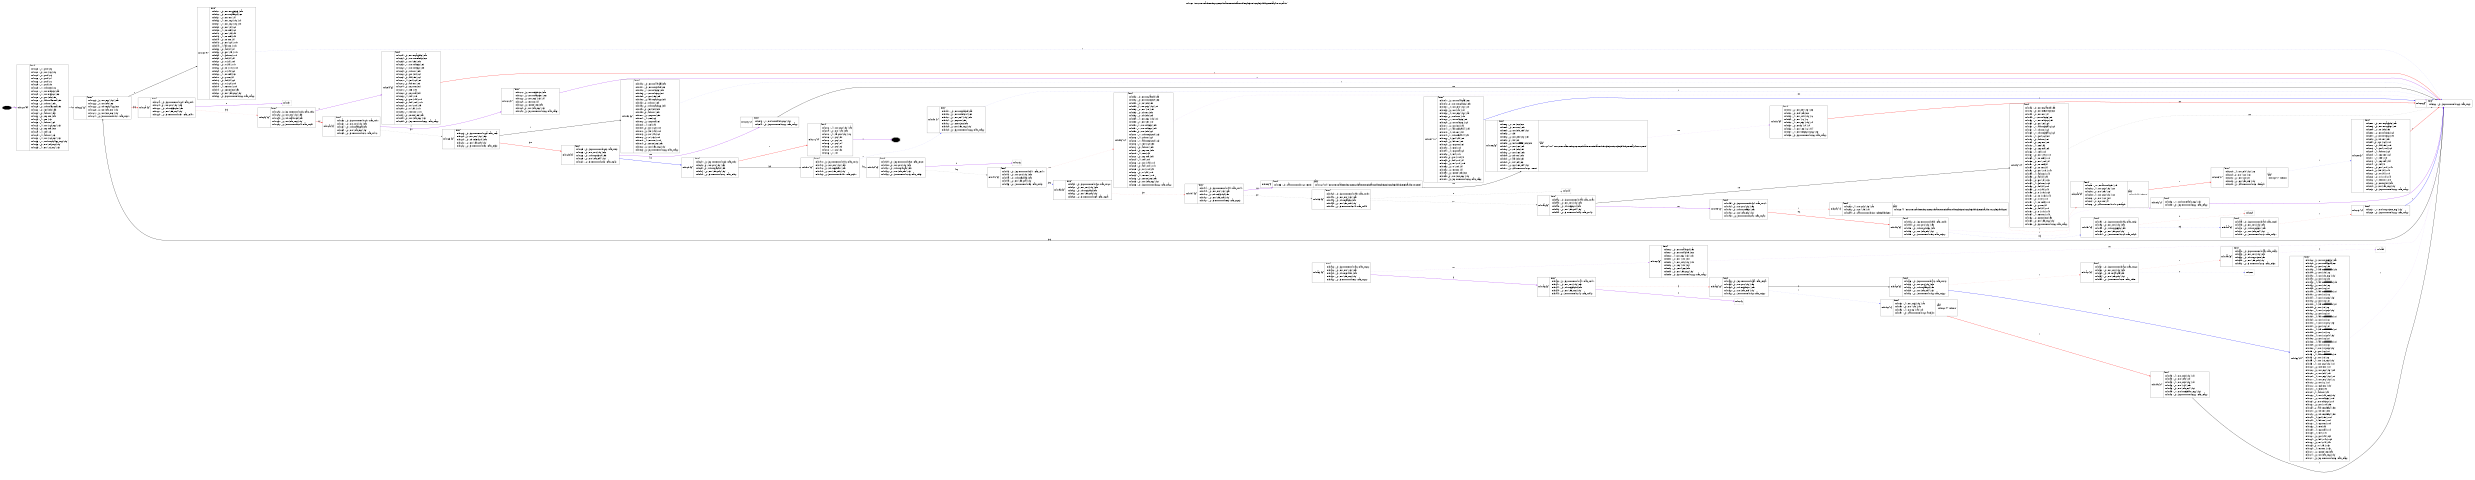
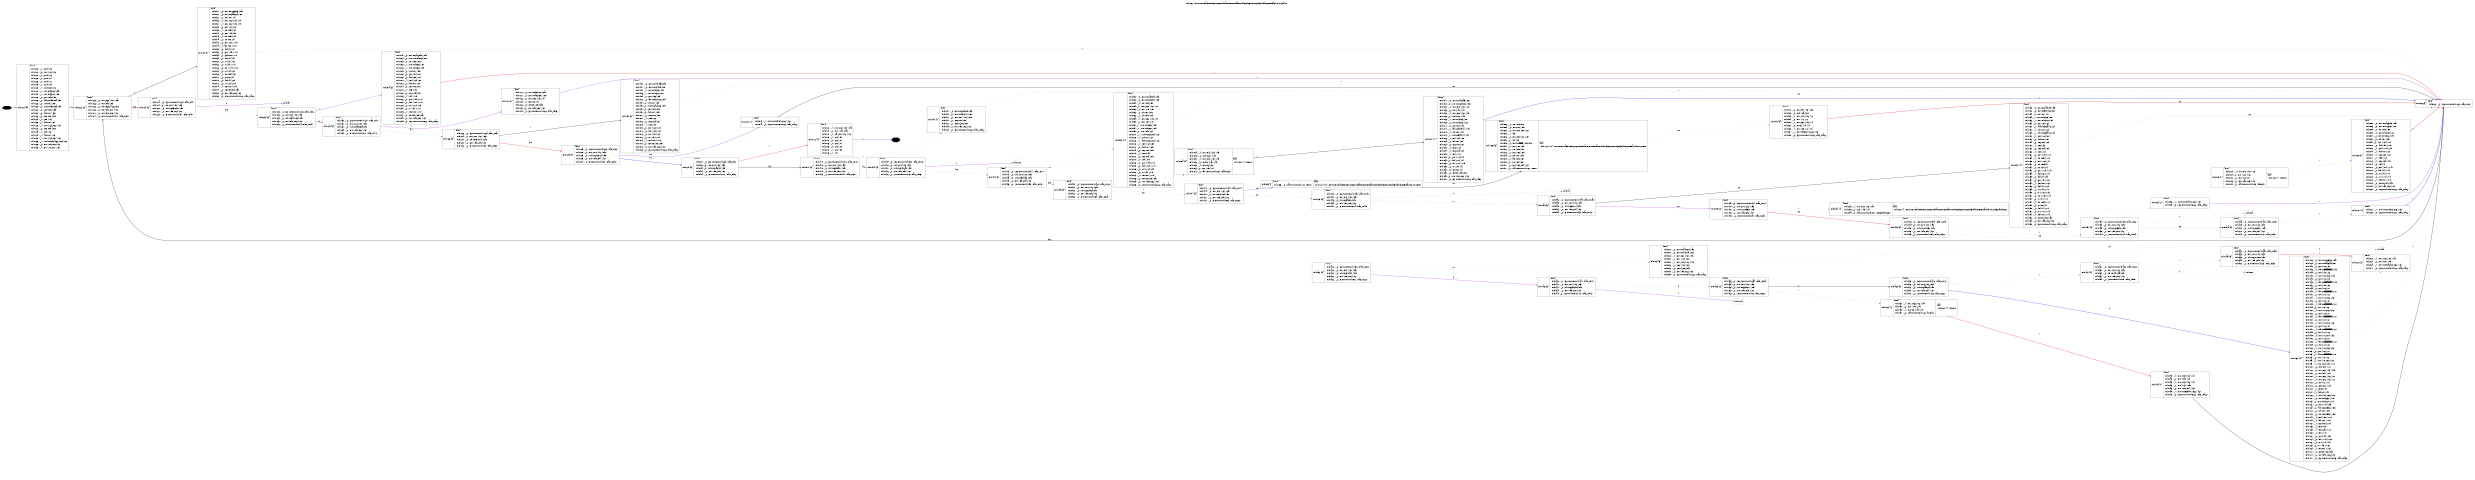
none -> (1214, 162)
(2110, 194) -> none
none -> (2381, 263)
